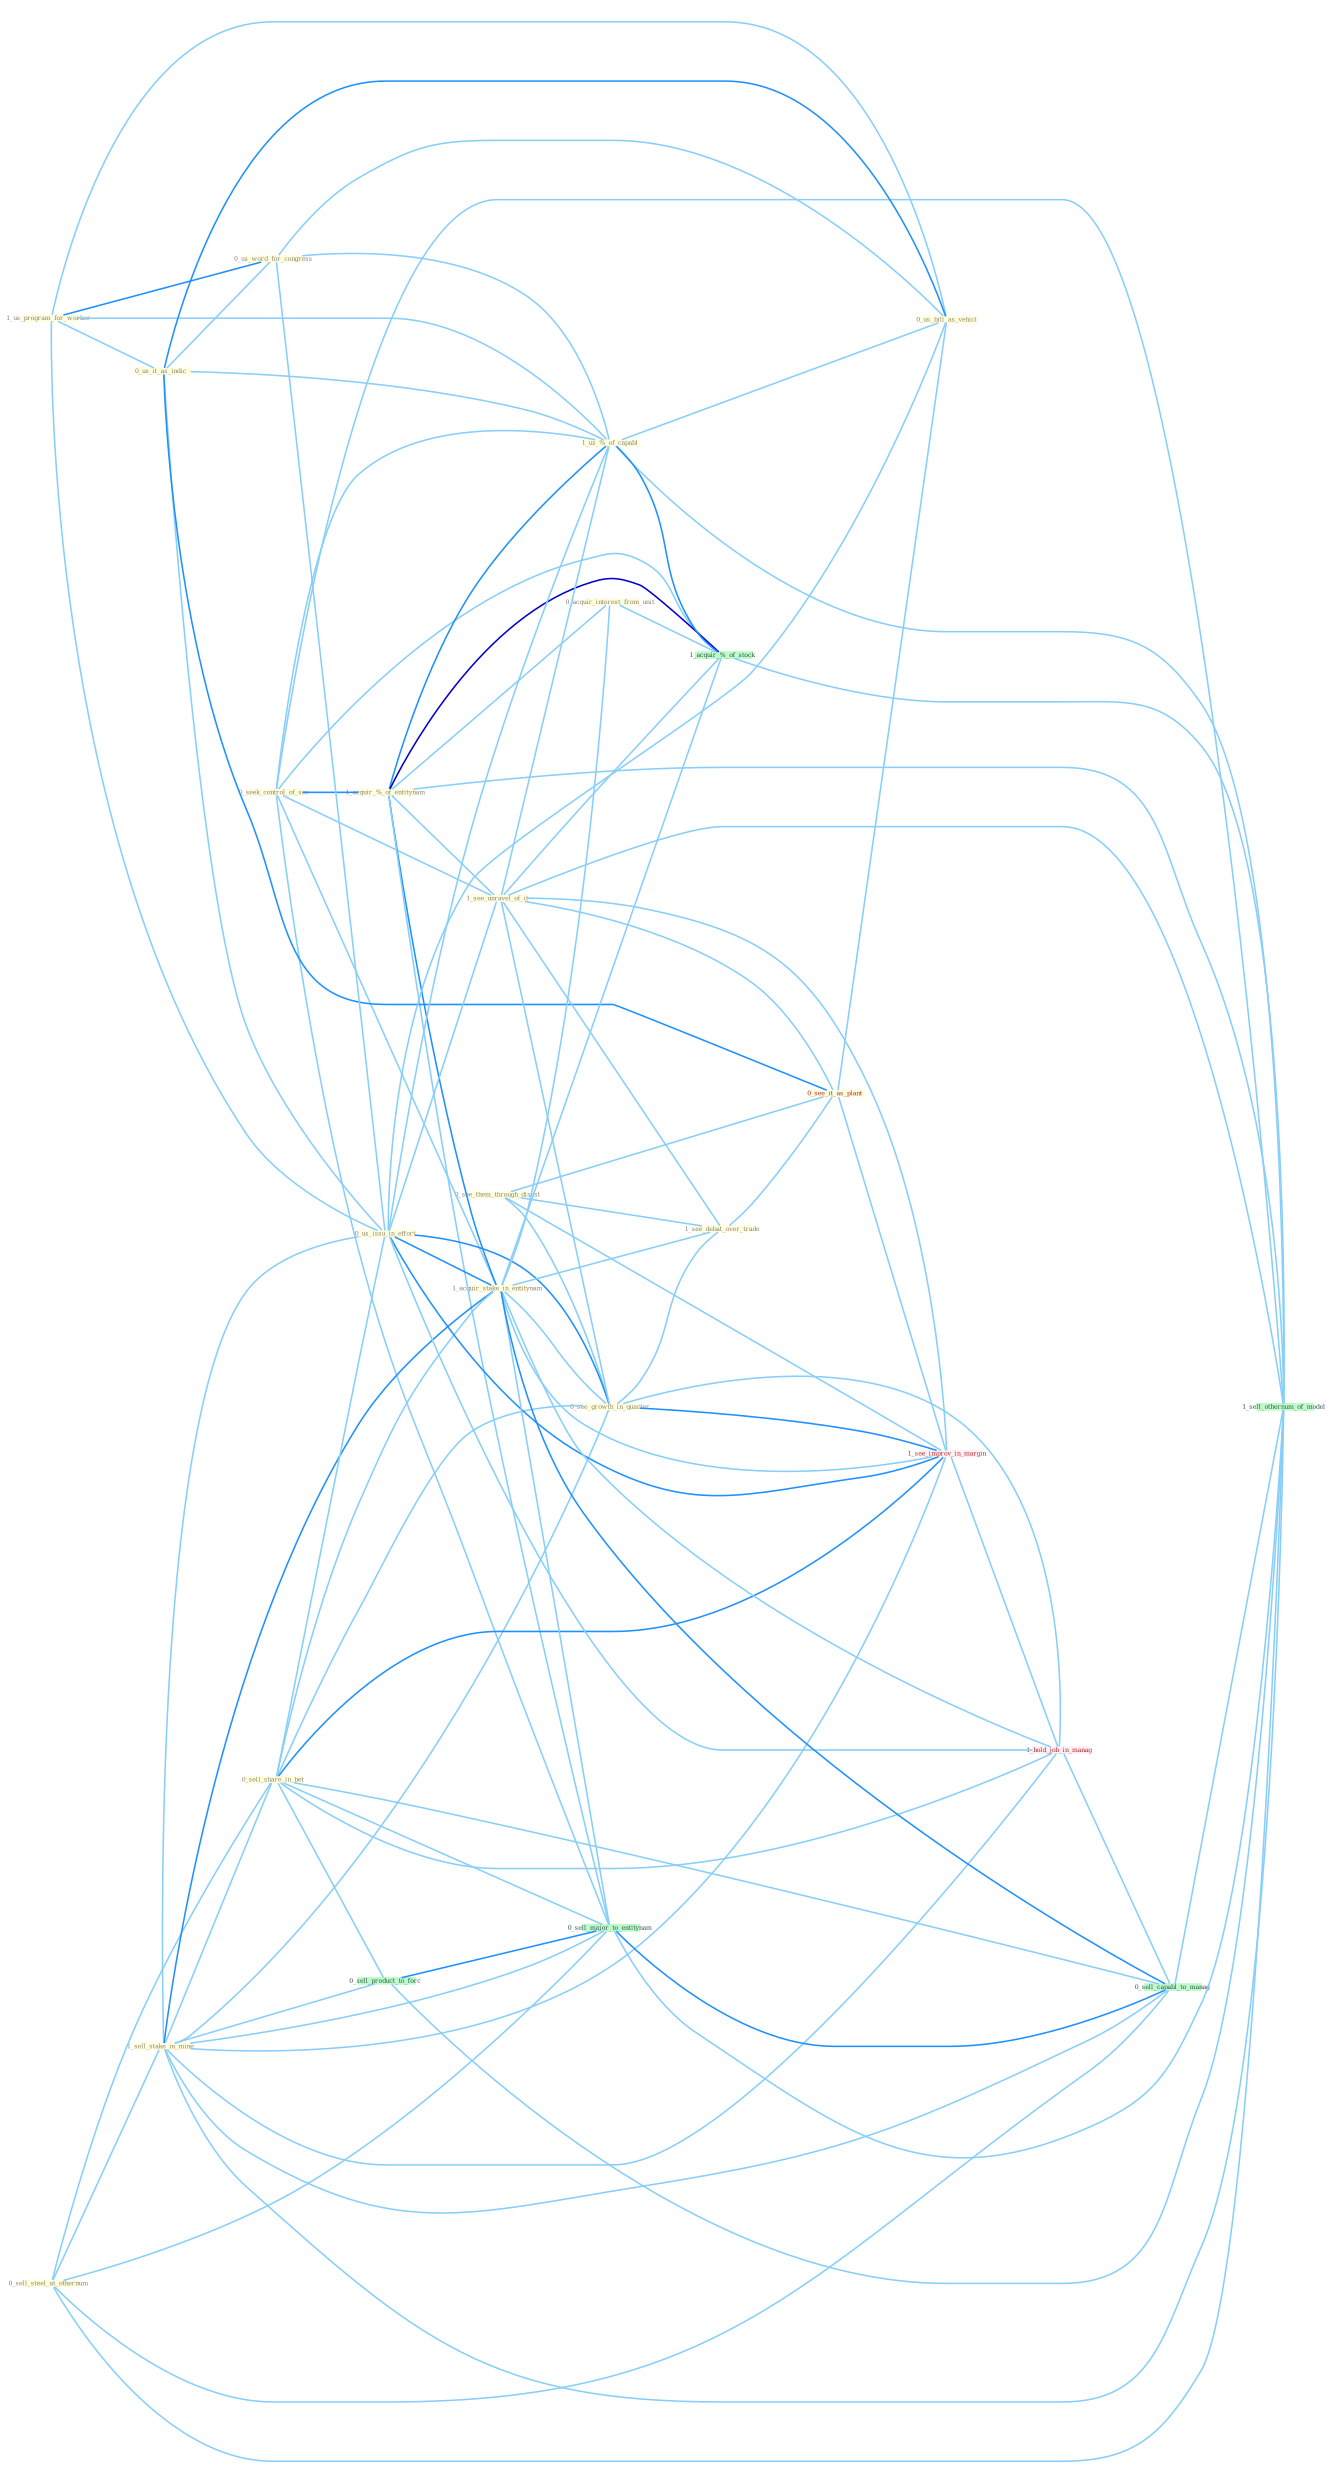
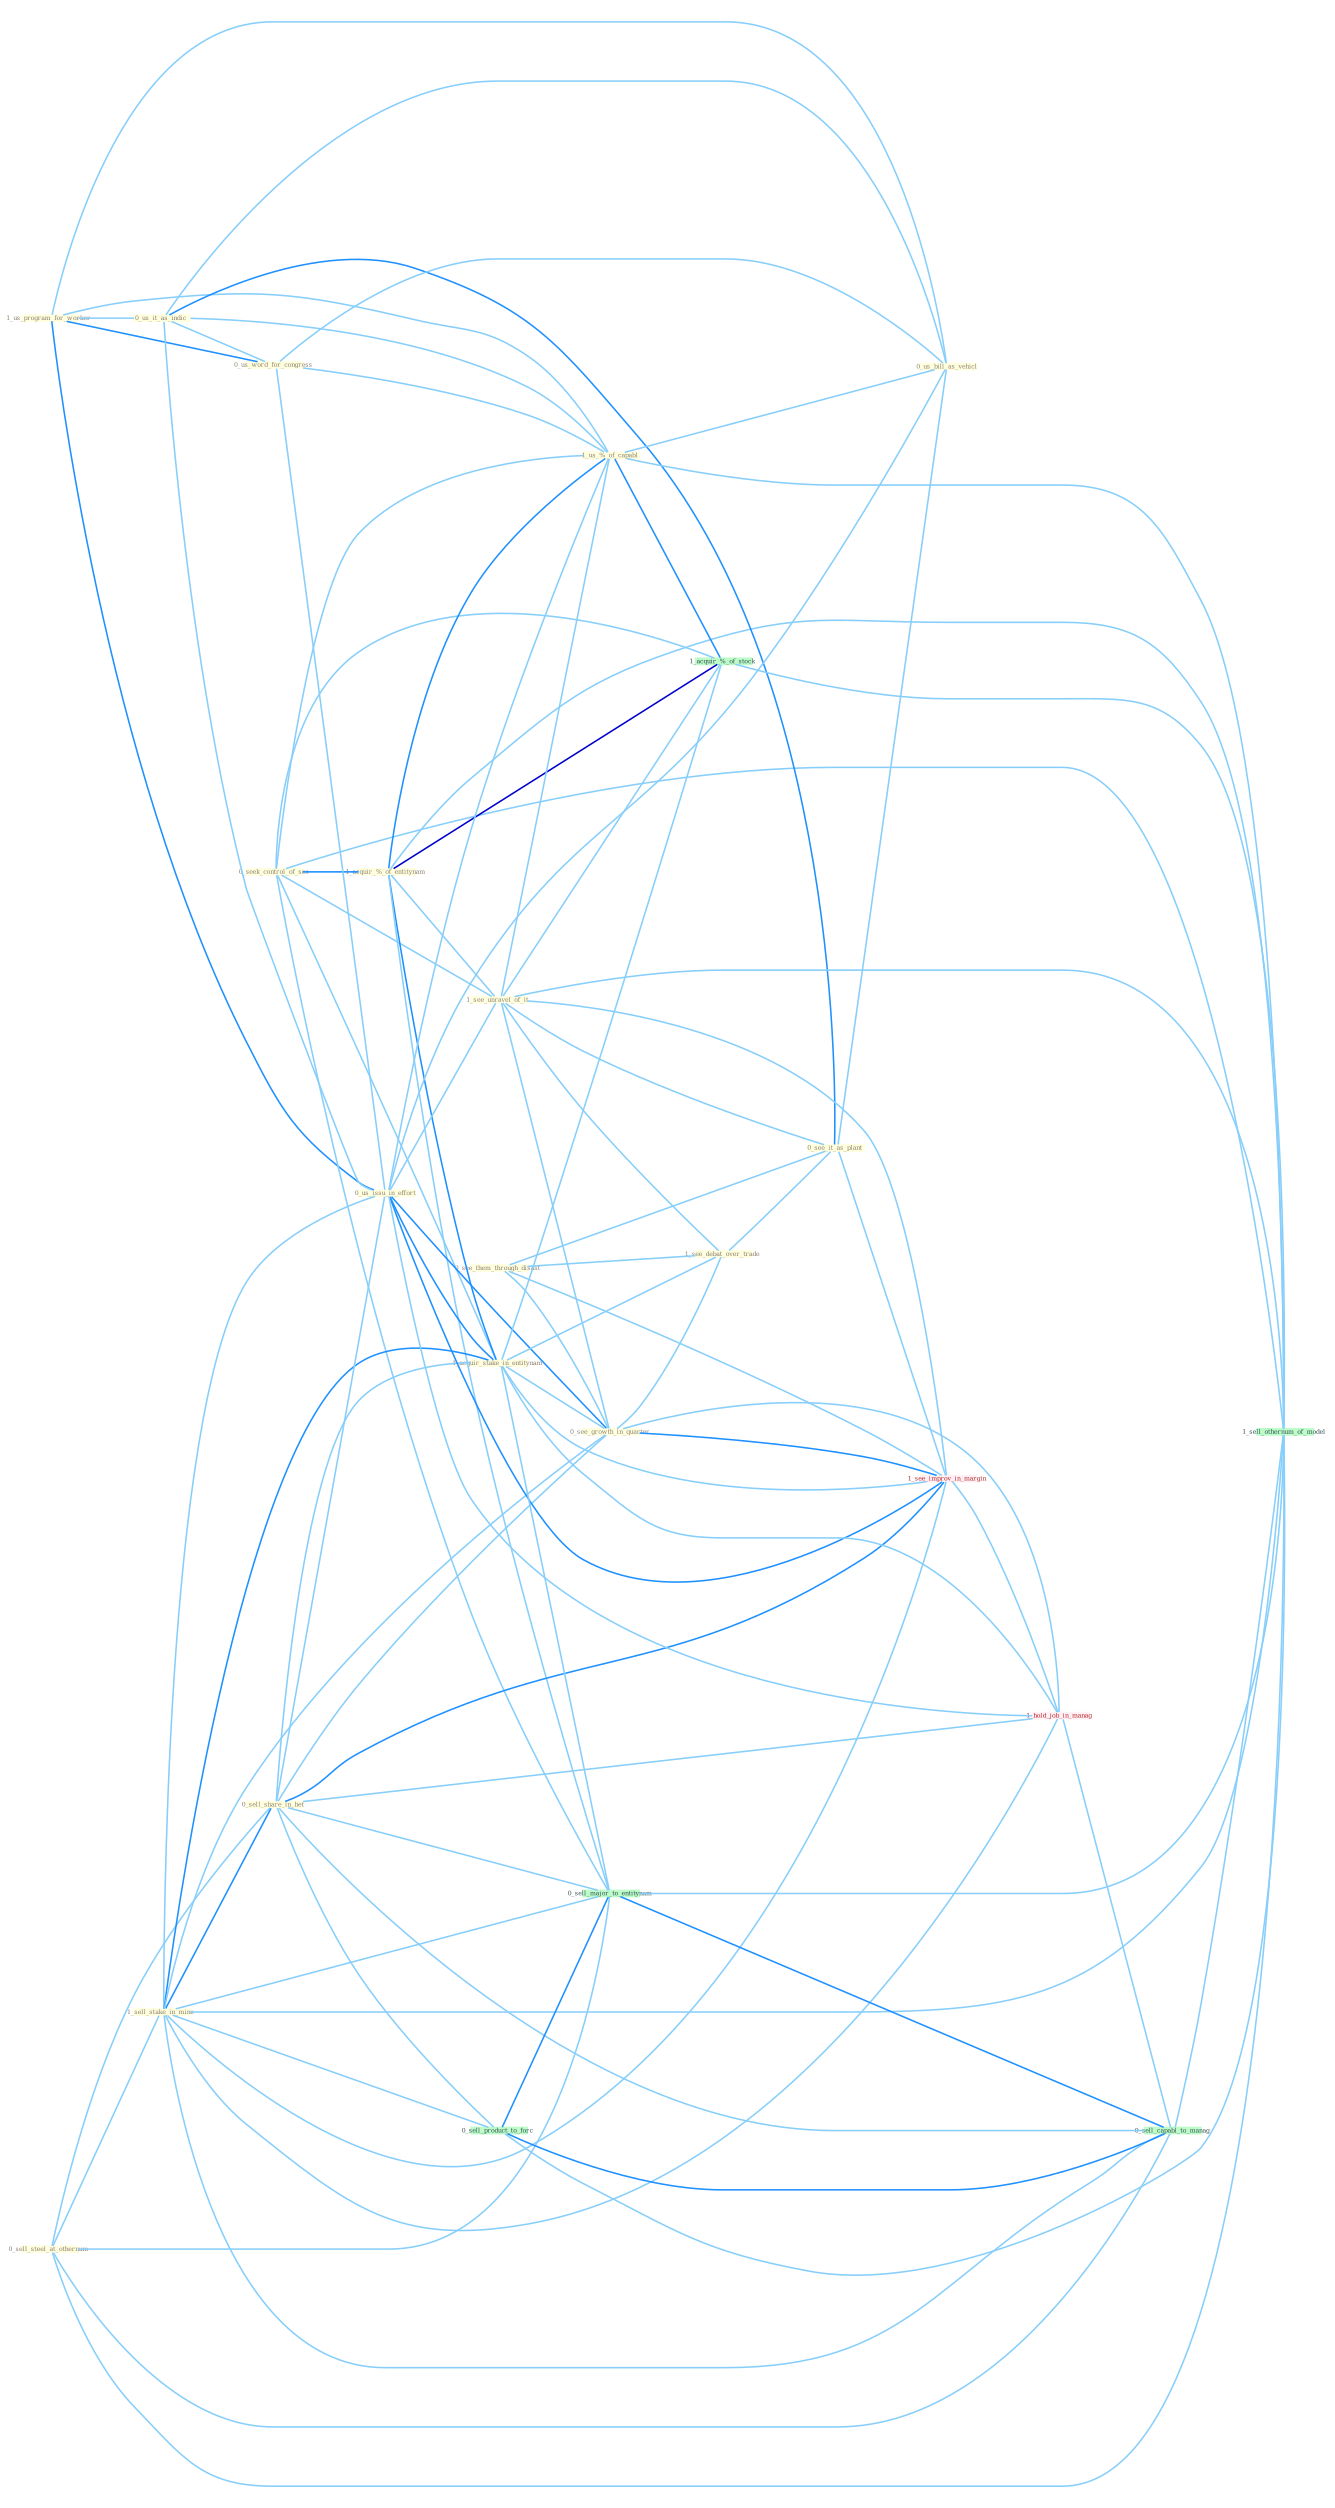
(532, 81) -> (593, 81)
(611, 602) -> none
(114, 821) -> (148, 785)
(836, 1093) -> (836, 1148)
(759, 1702) -> (836, 2190)
(218, 1913) -> (218, 1908)
